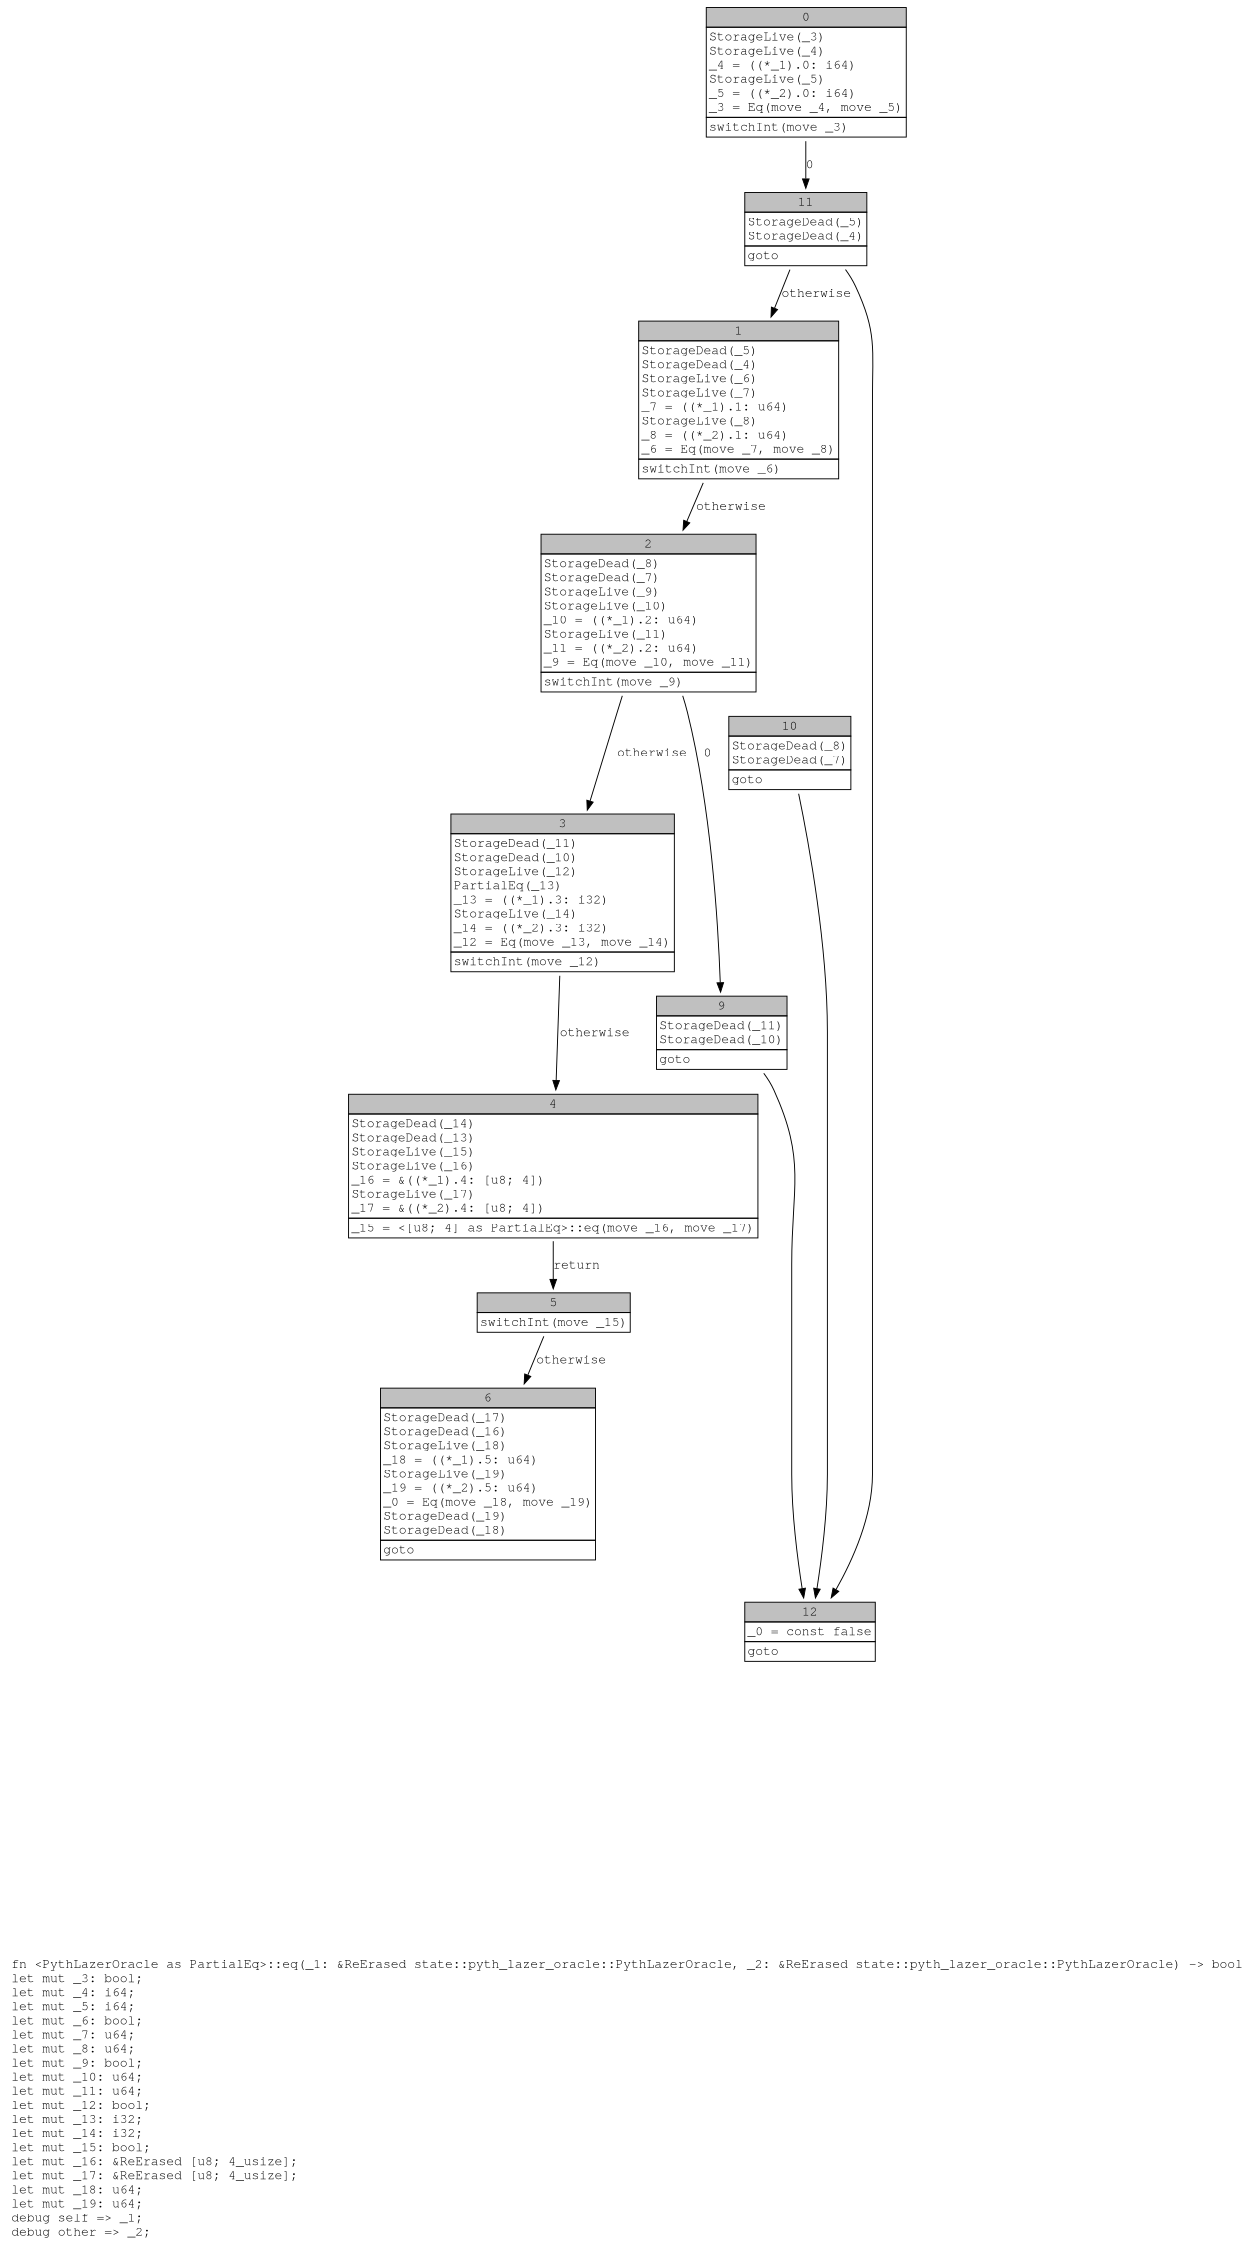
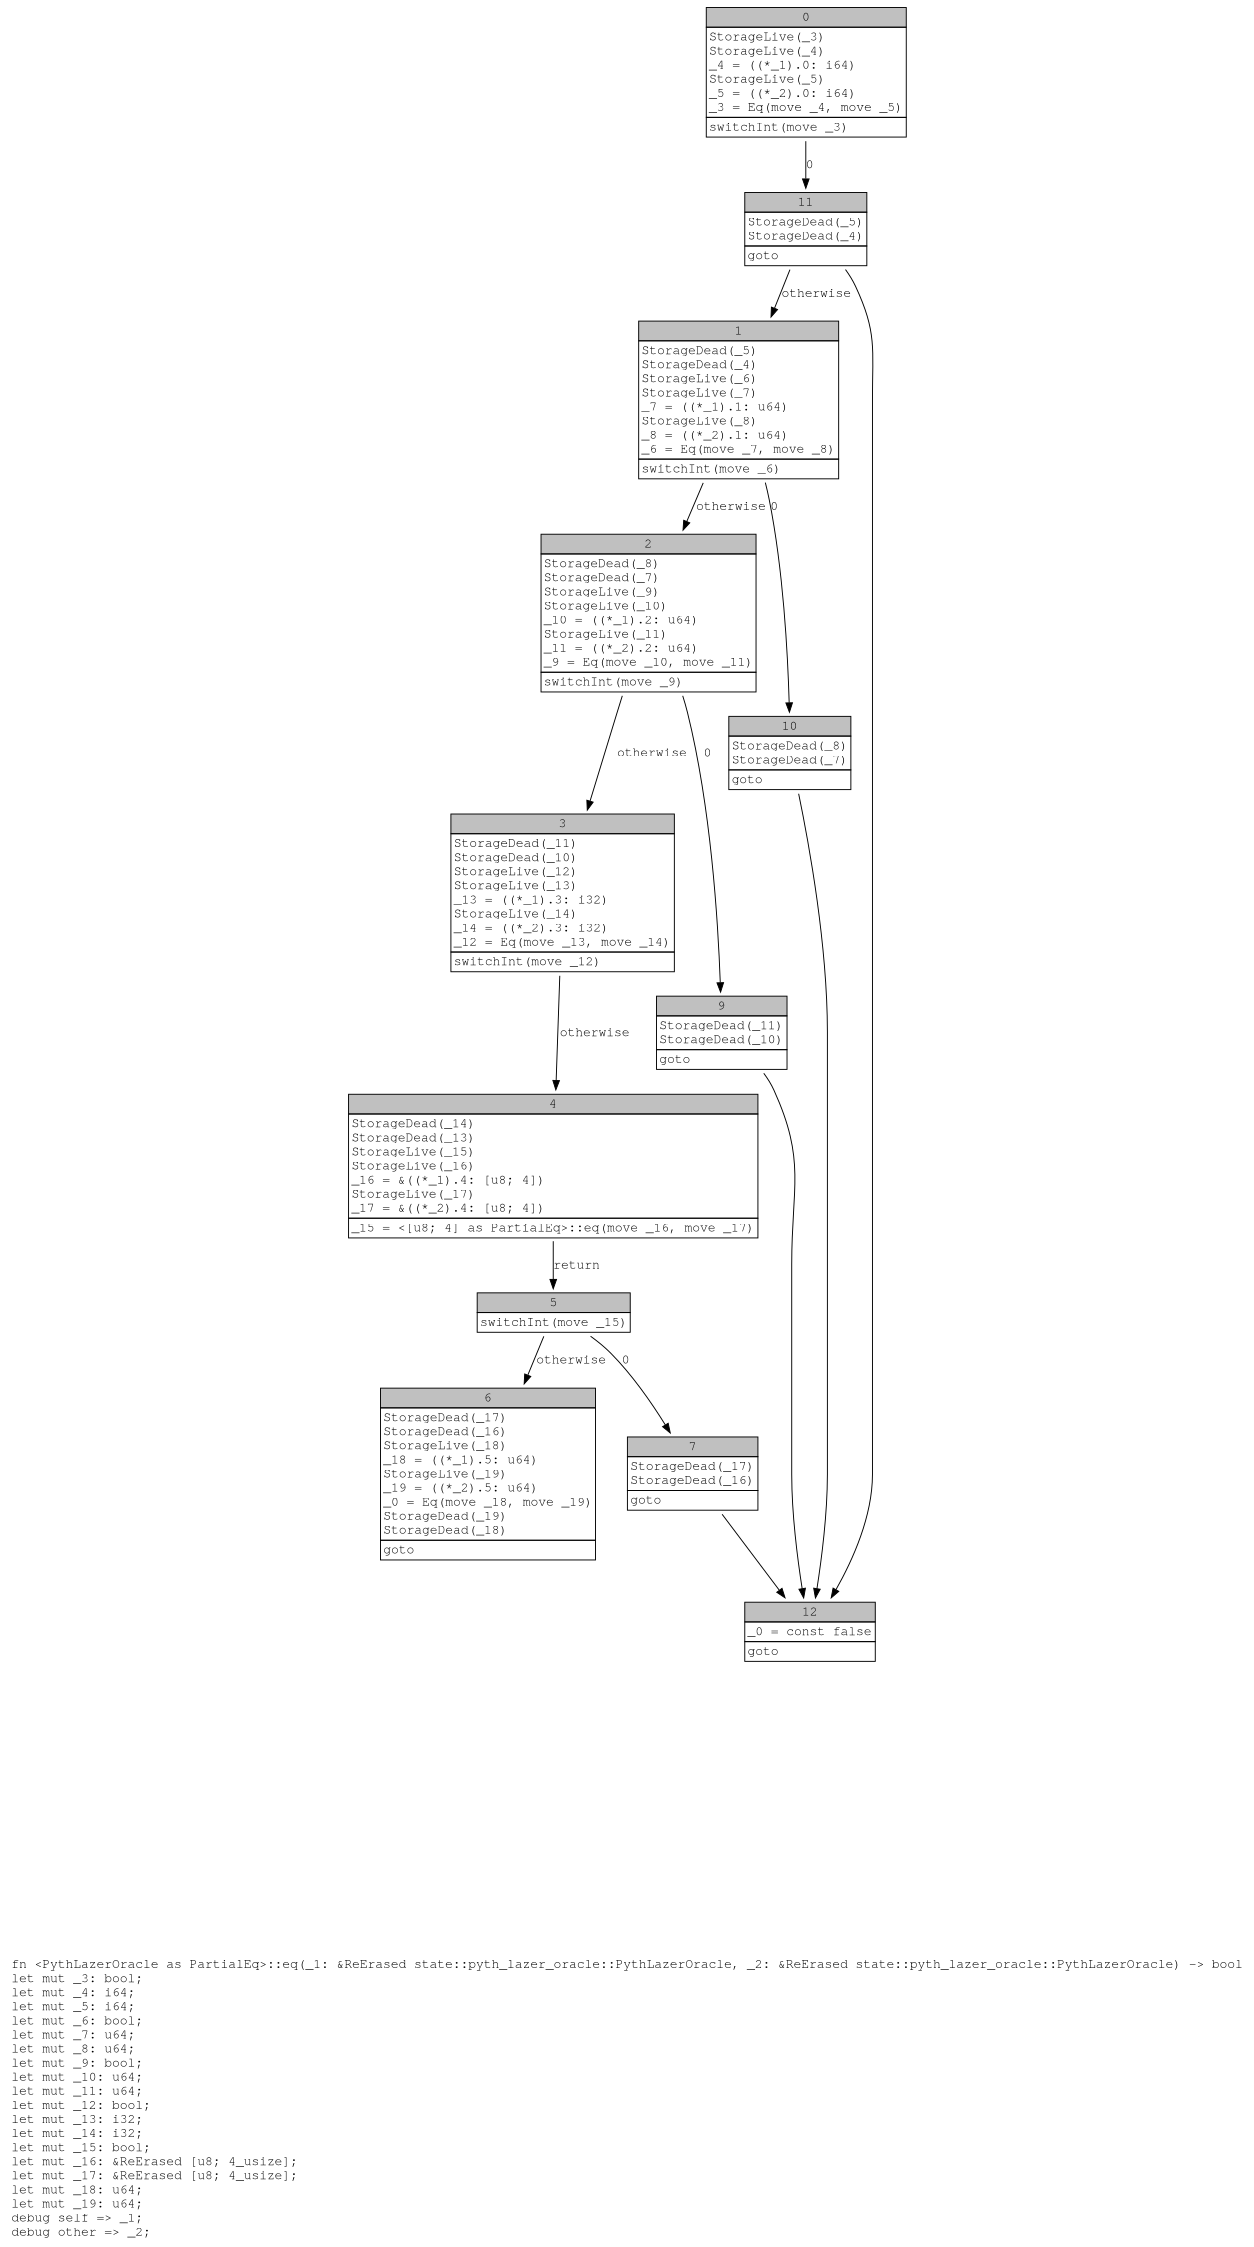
none -> (782, 592)
(508, 885) -> (516, 885)
none -> (692, 1474)
